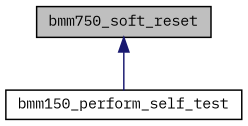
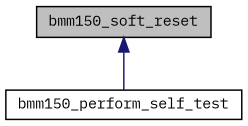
(124, 22) -> (124, 22)
